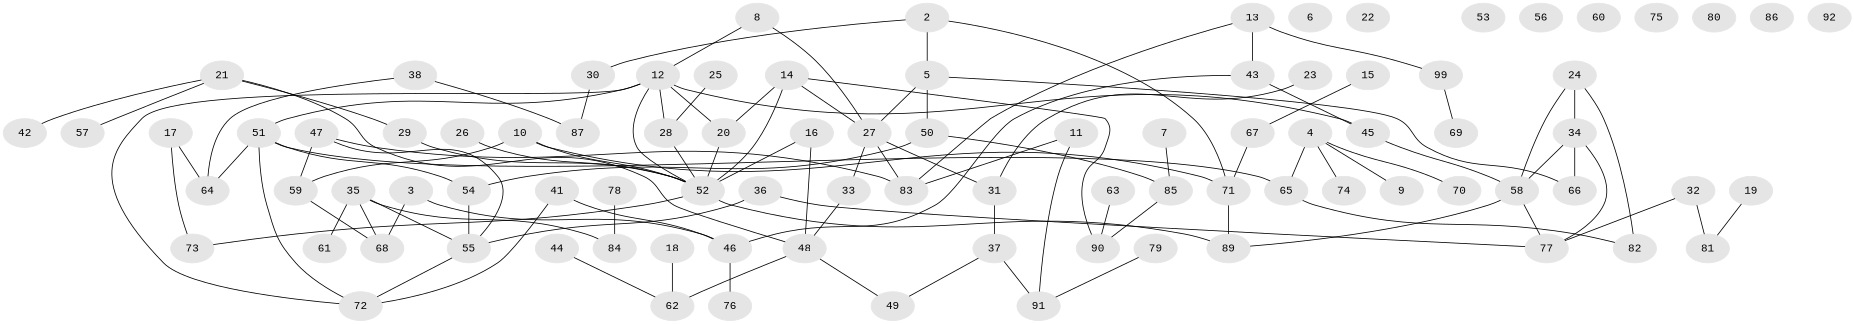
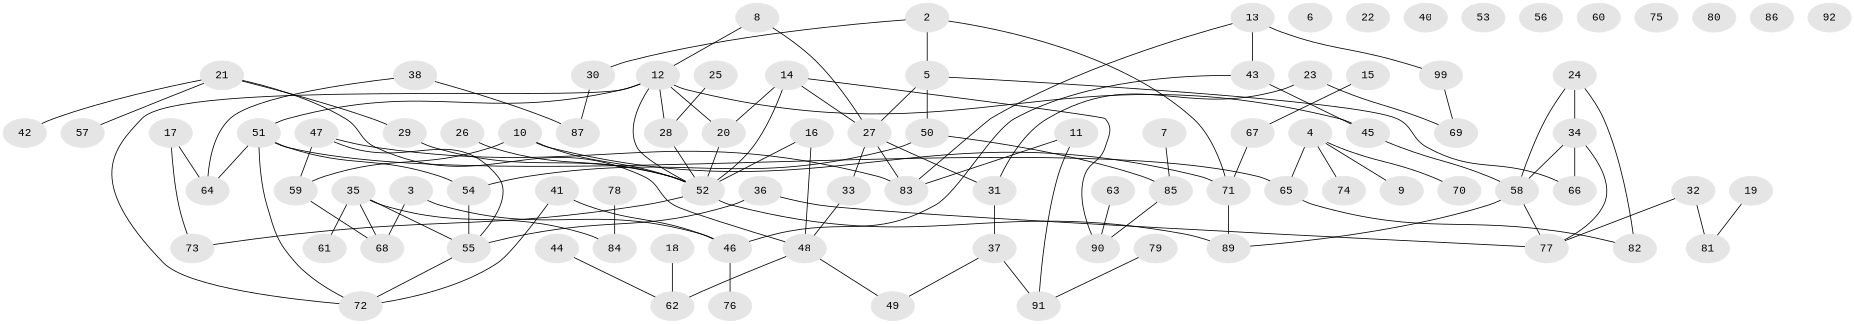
none -> (1426, 18)
none -> (1383, 105)
